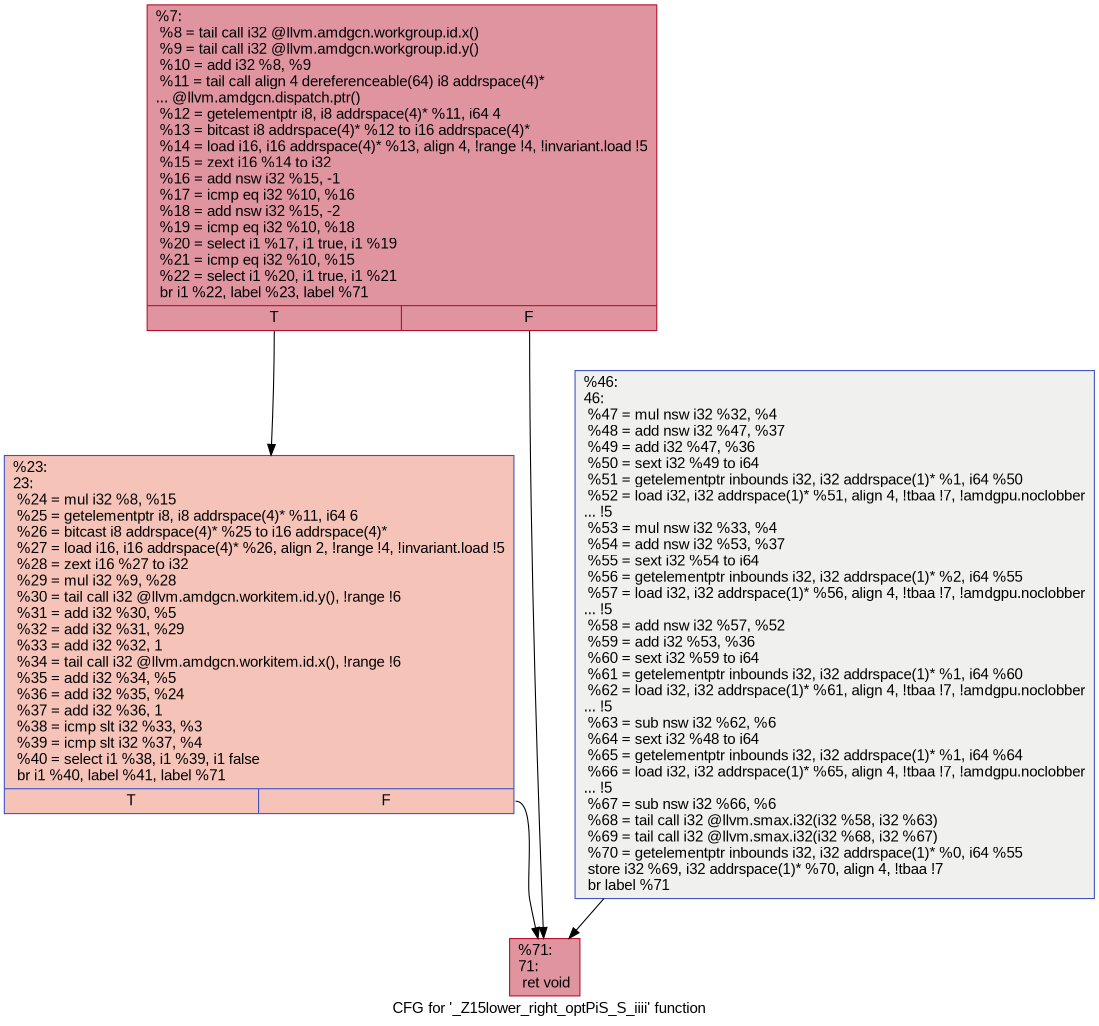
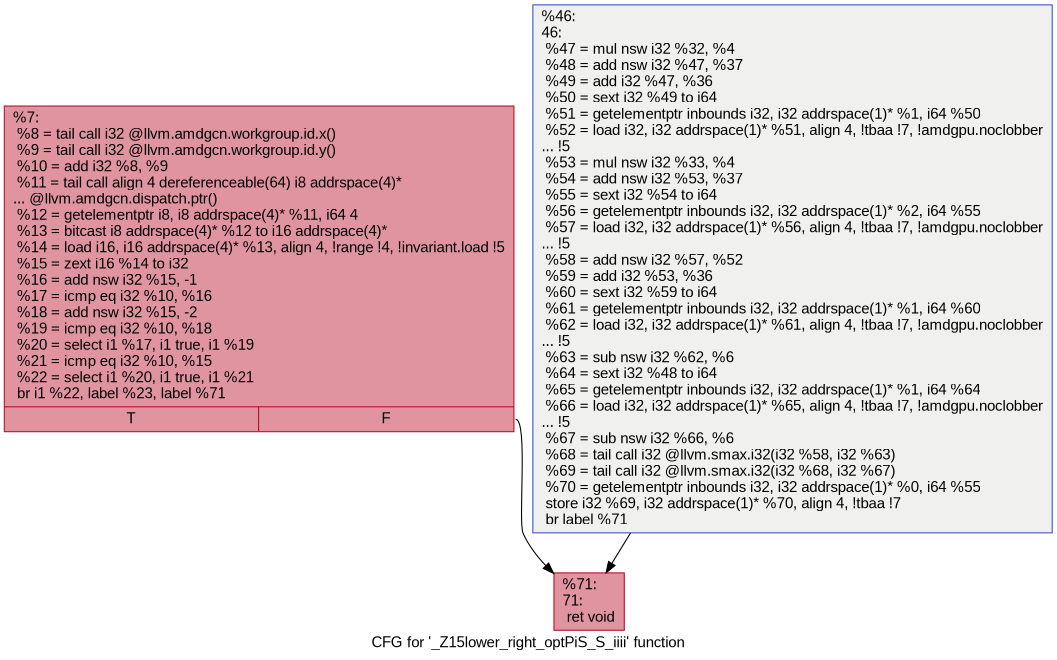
(259, 635) -> none
